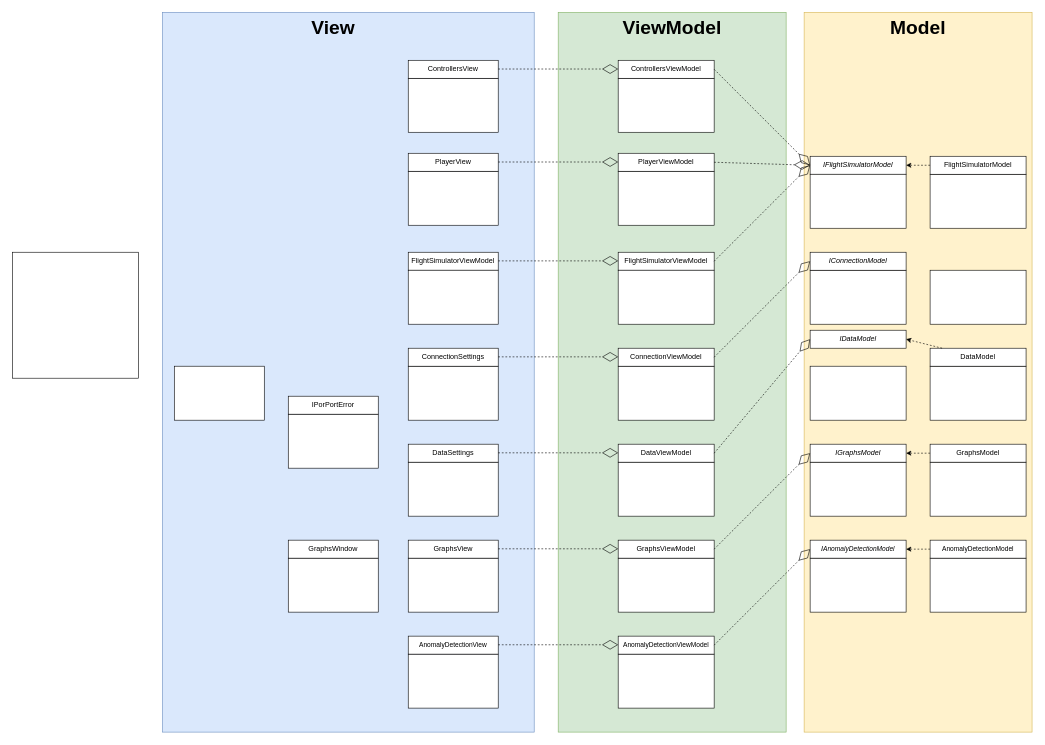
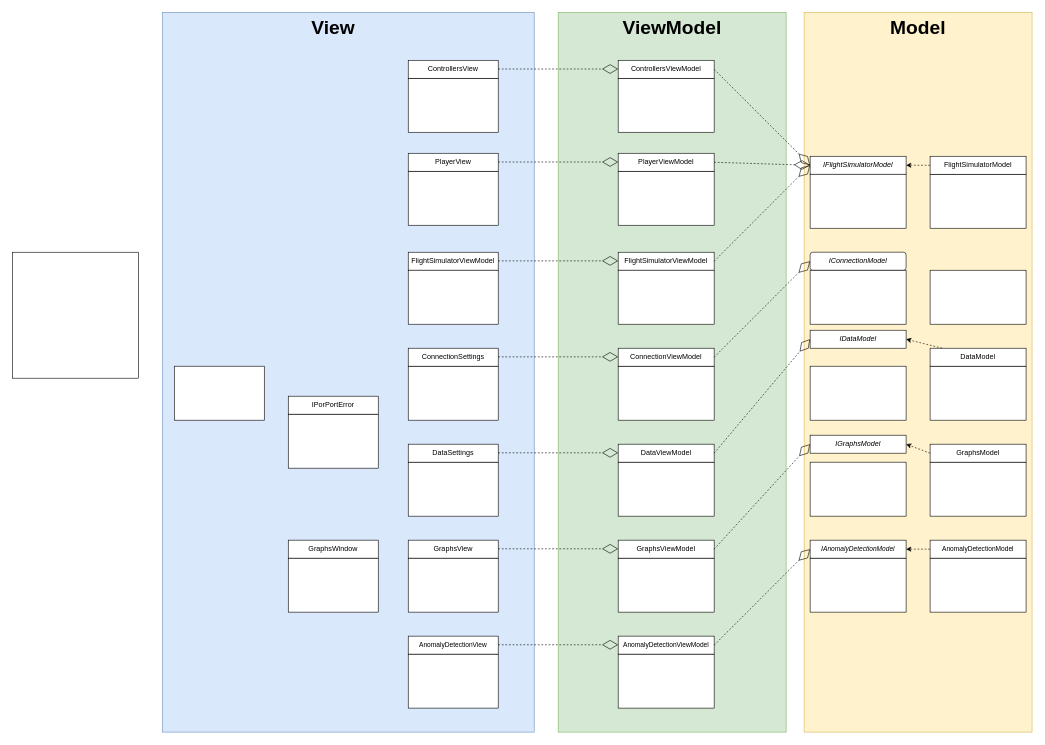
(858, 261) -> (858, 261)
(858, 453) -> (858, 444)
